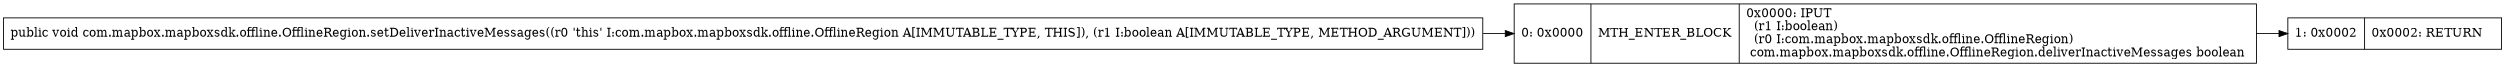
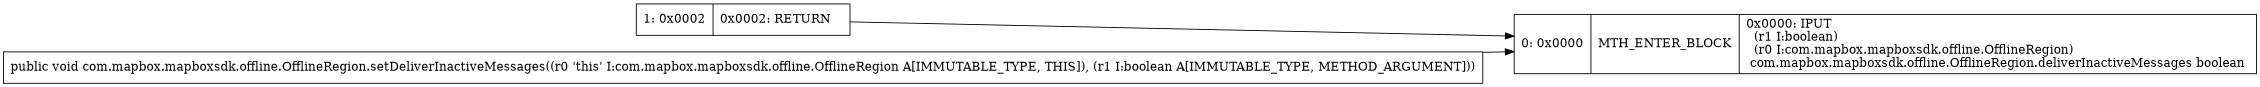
(2268, 34) -> (1178, 29)
